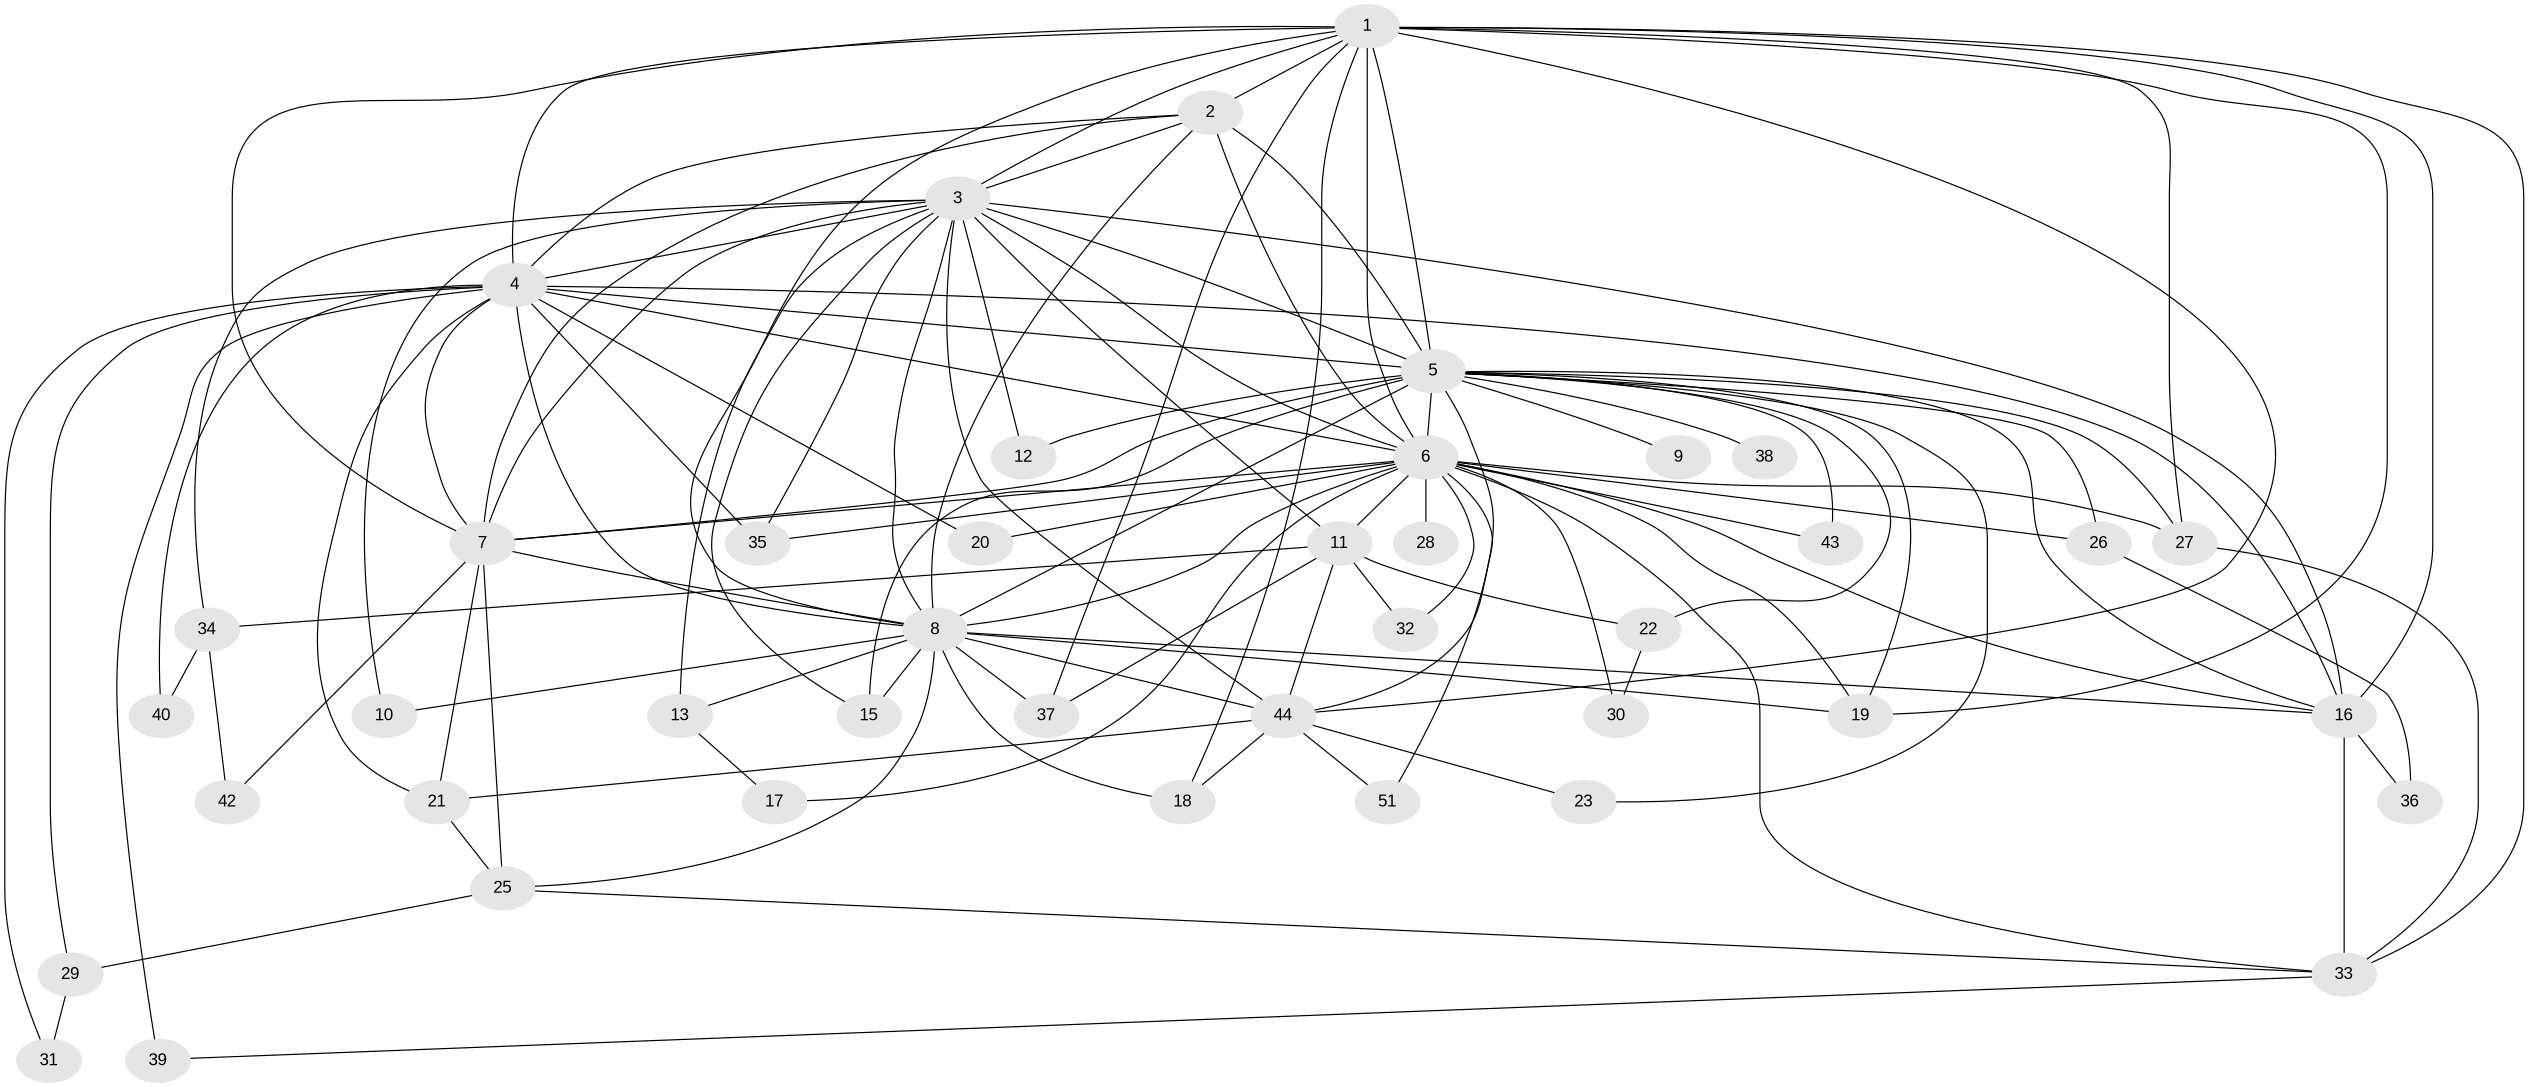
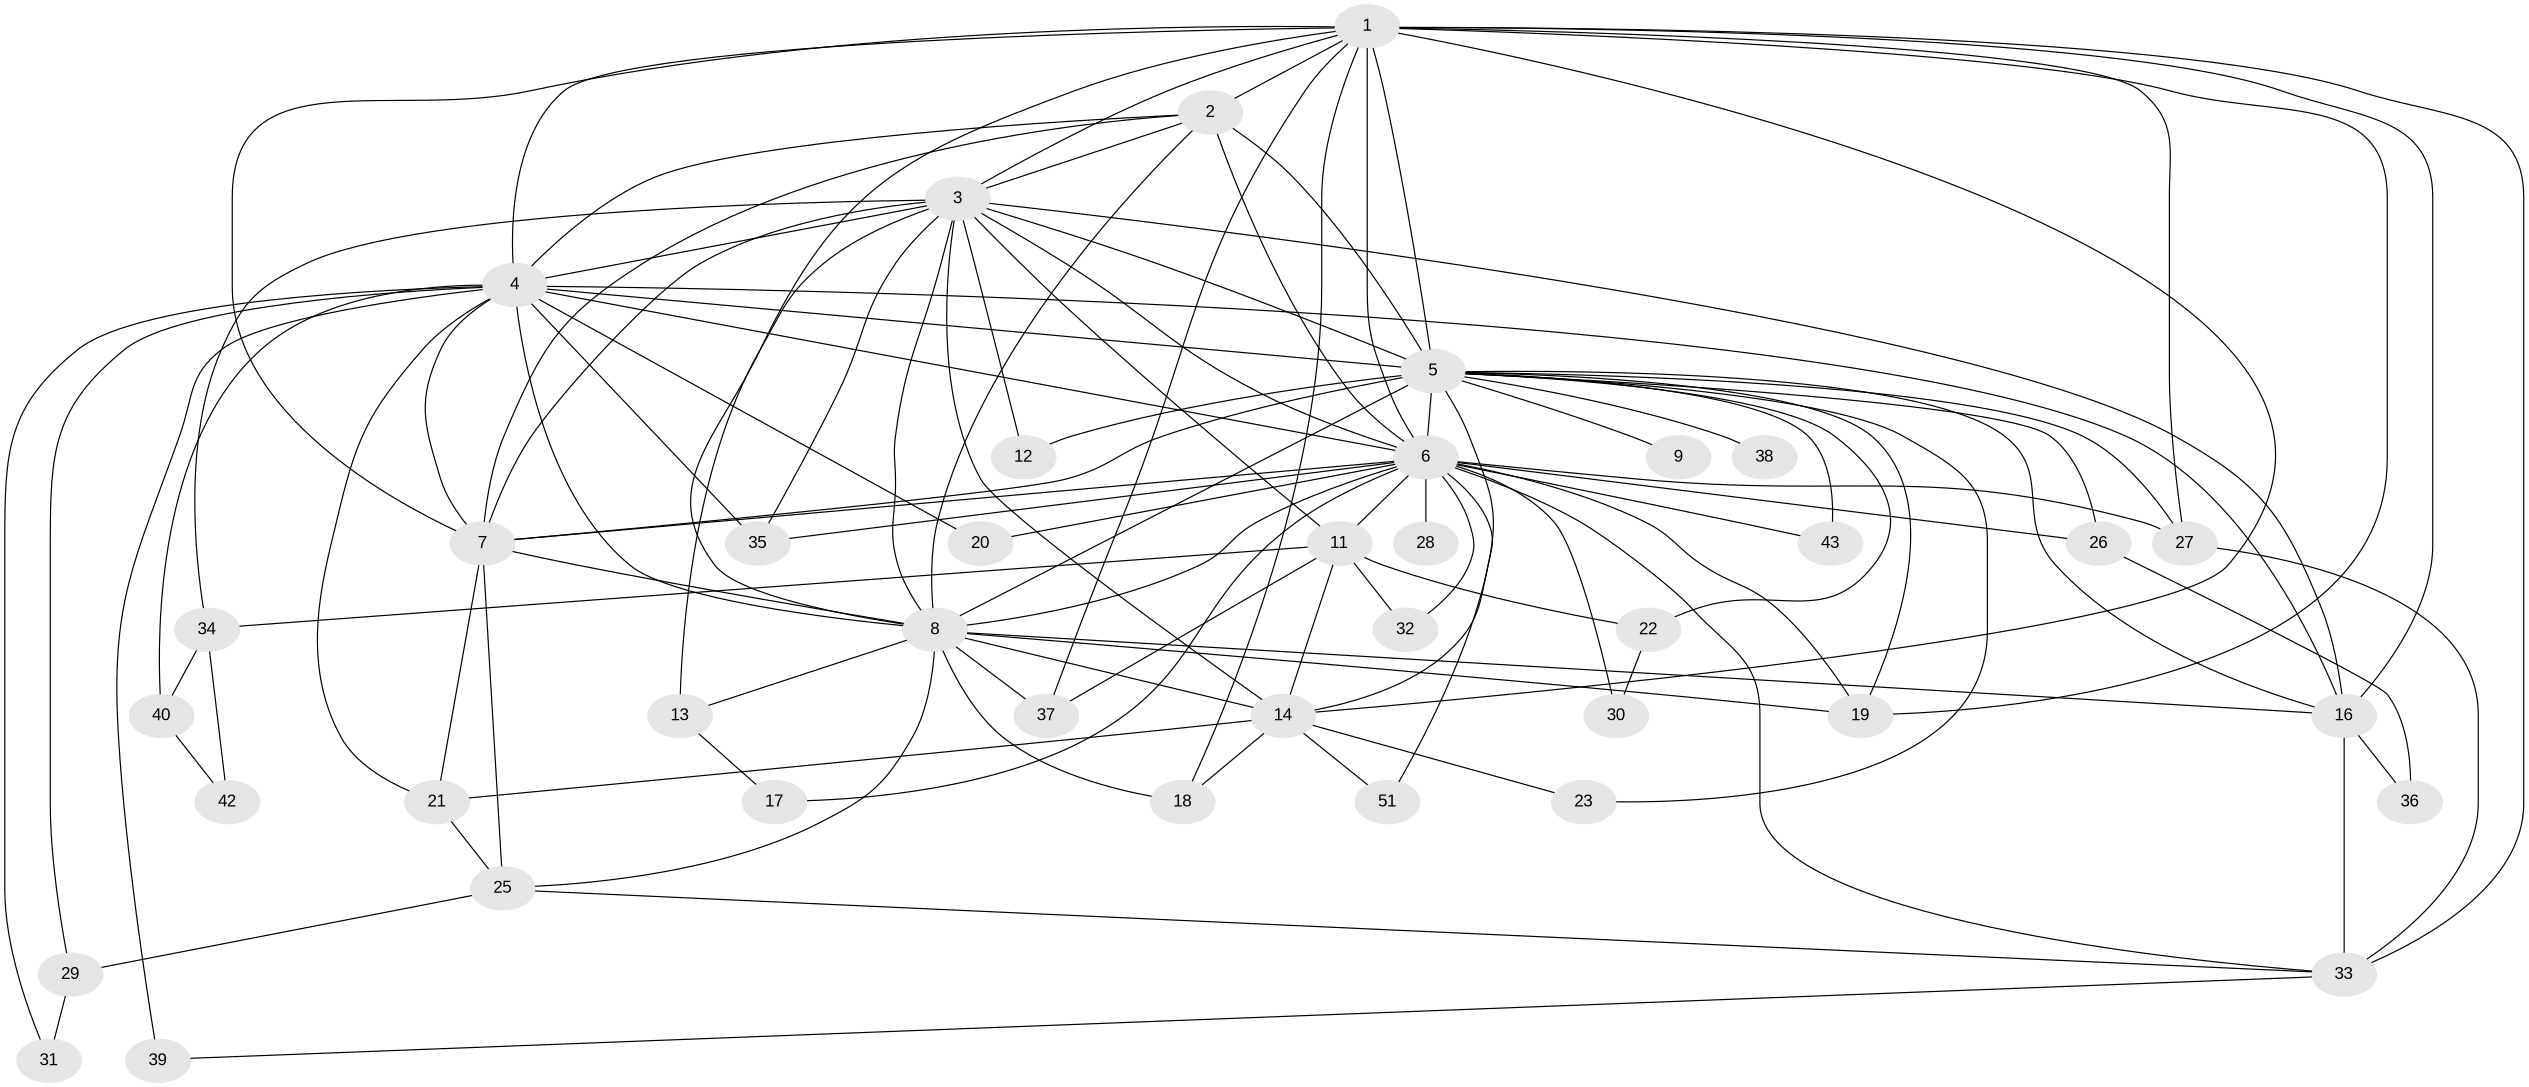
(1880, 604) -> none
(355, 673) -> (195, 759)
(384, 716) -> none
(869, 716) -> none
(1283, 716) -> (1283, 716)
